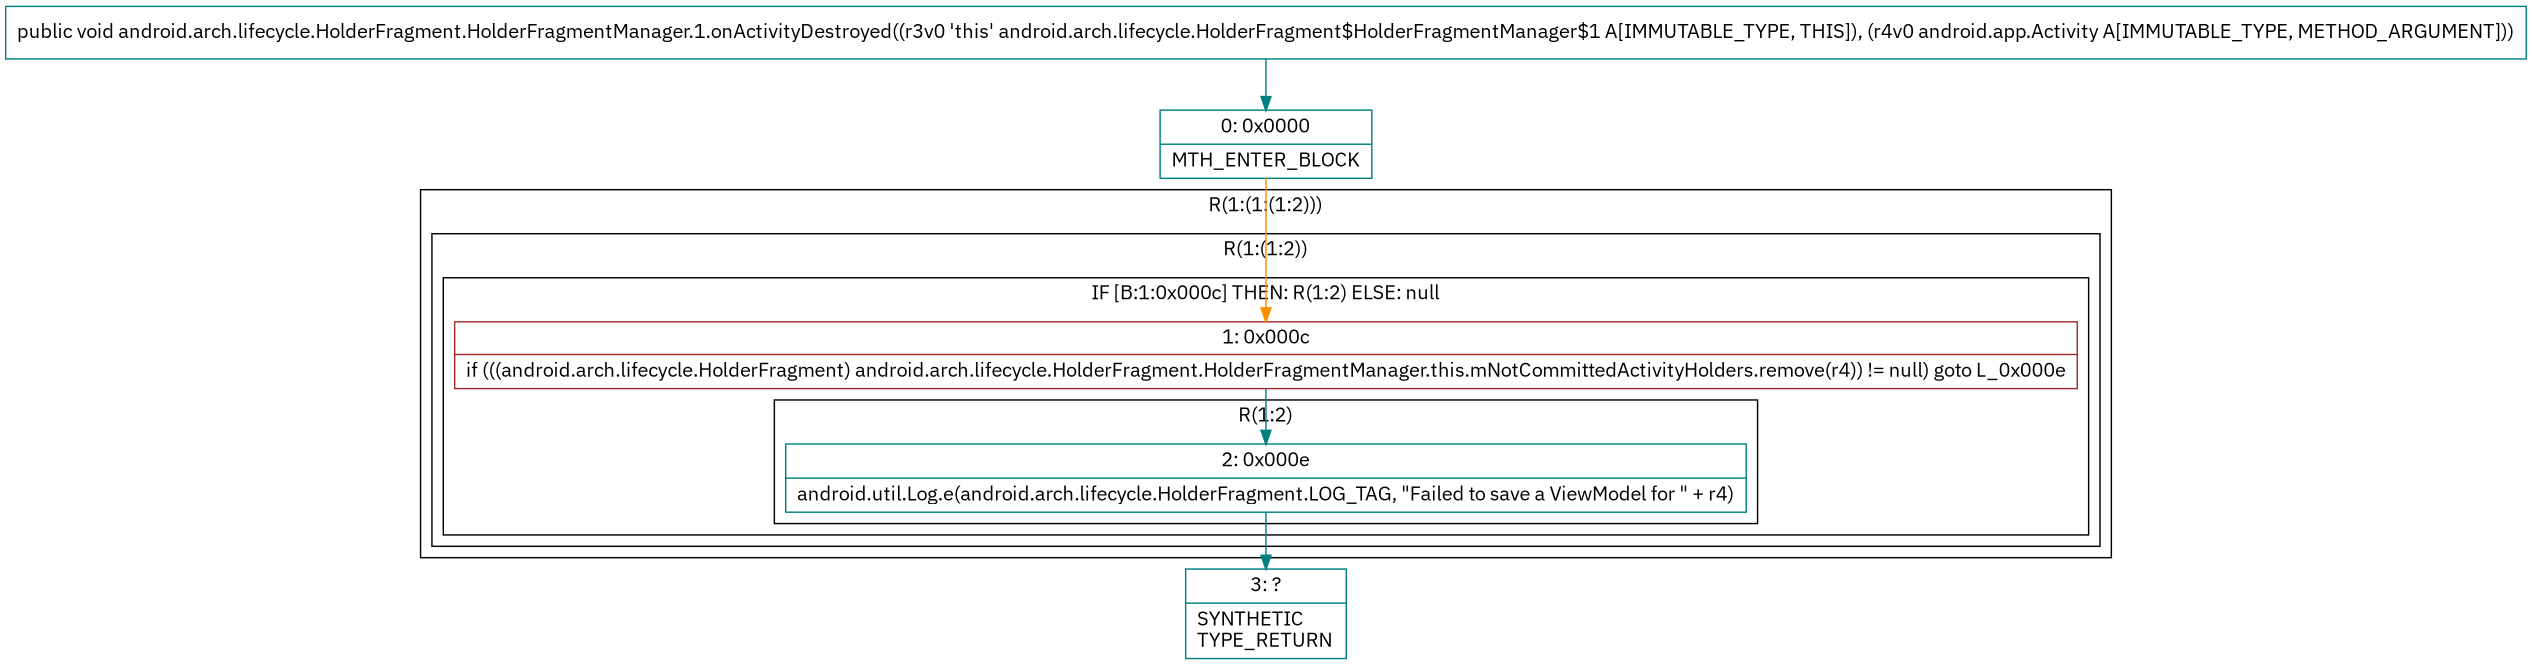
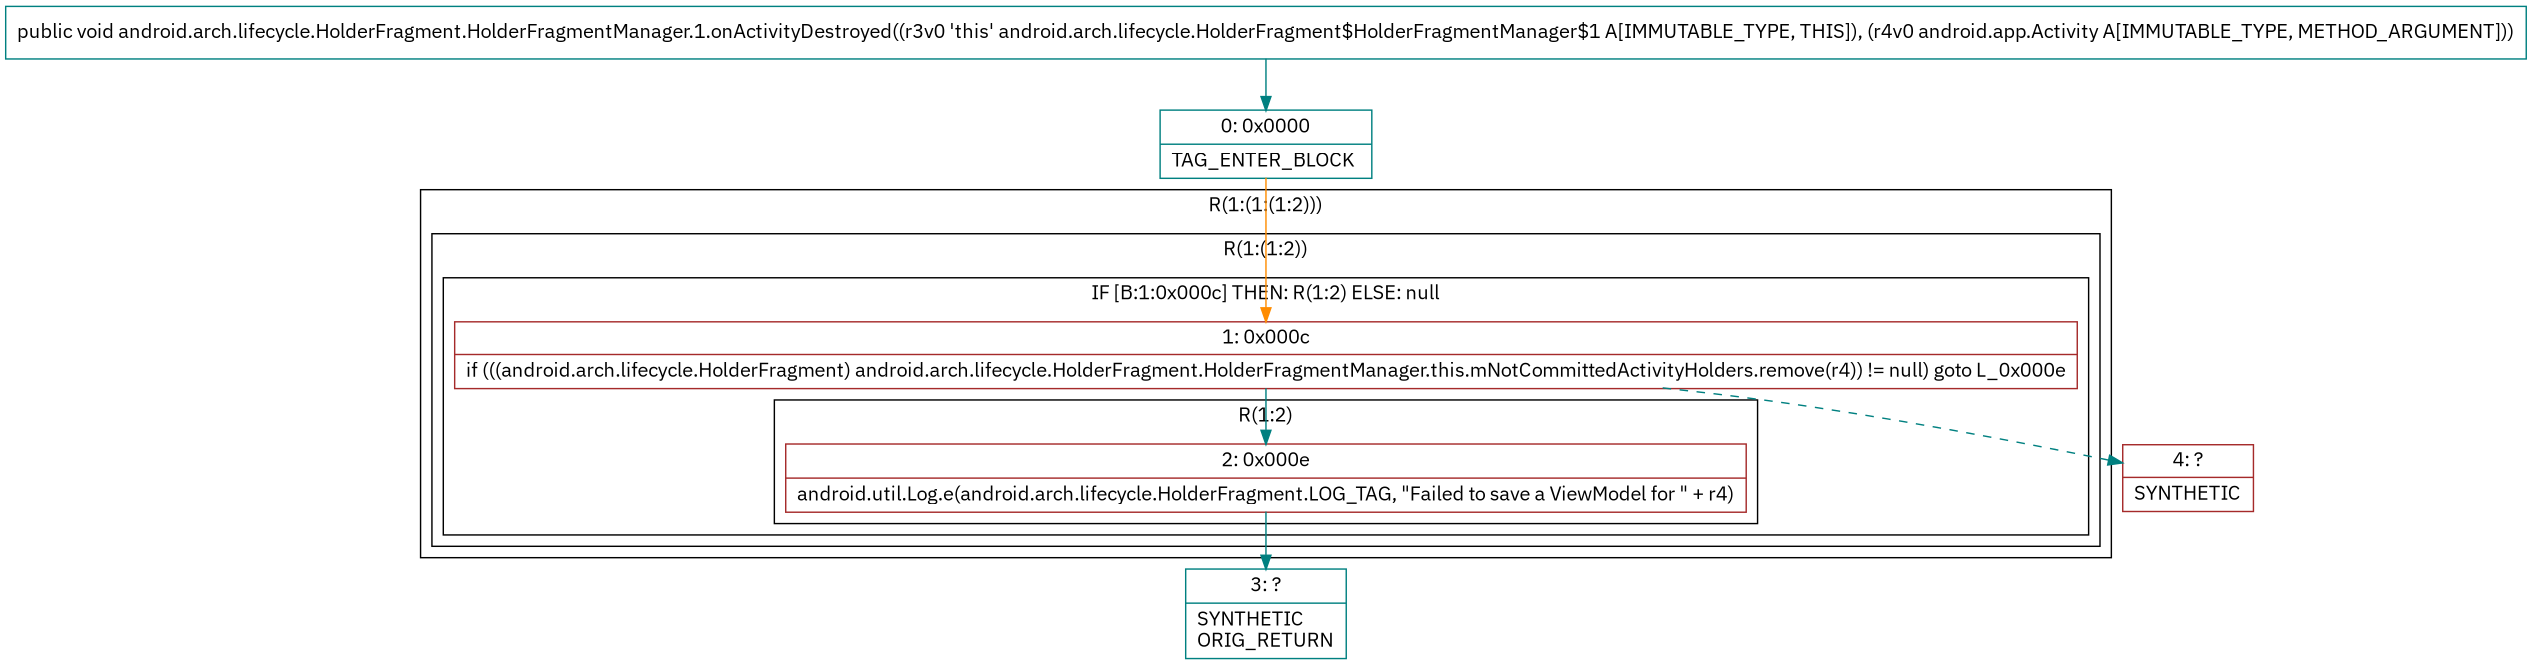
(1266, 161) -> (1264, 161)
(1266, 478) -> (1266, 478)
none -> (2188, 478)
(1265, 641) -> (1266, 641)
